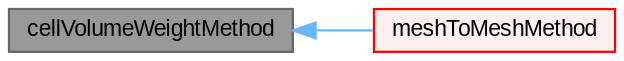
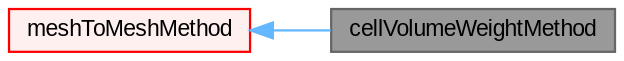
(344, 30) -> (302, 30)
